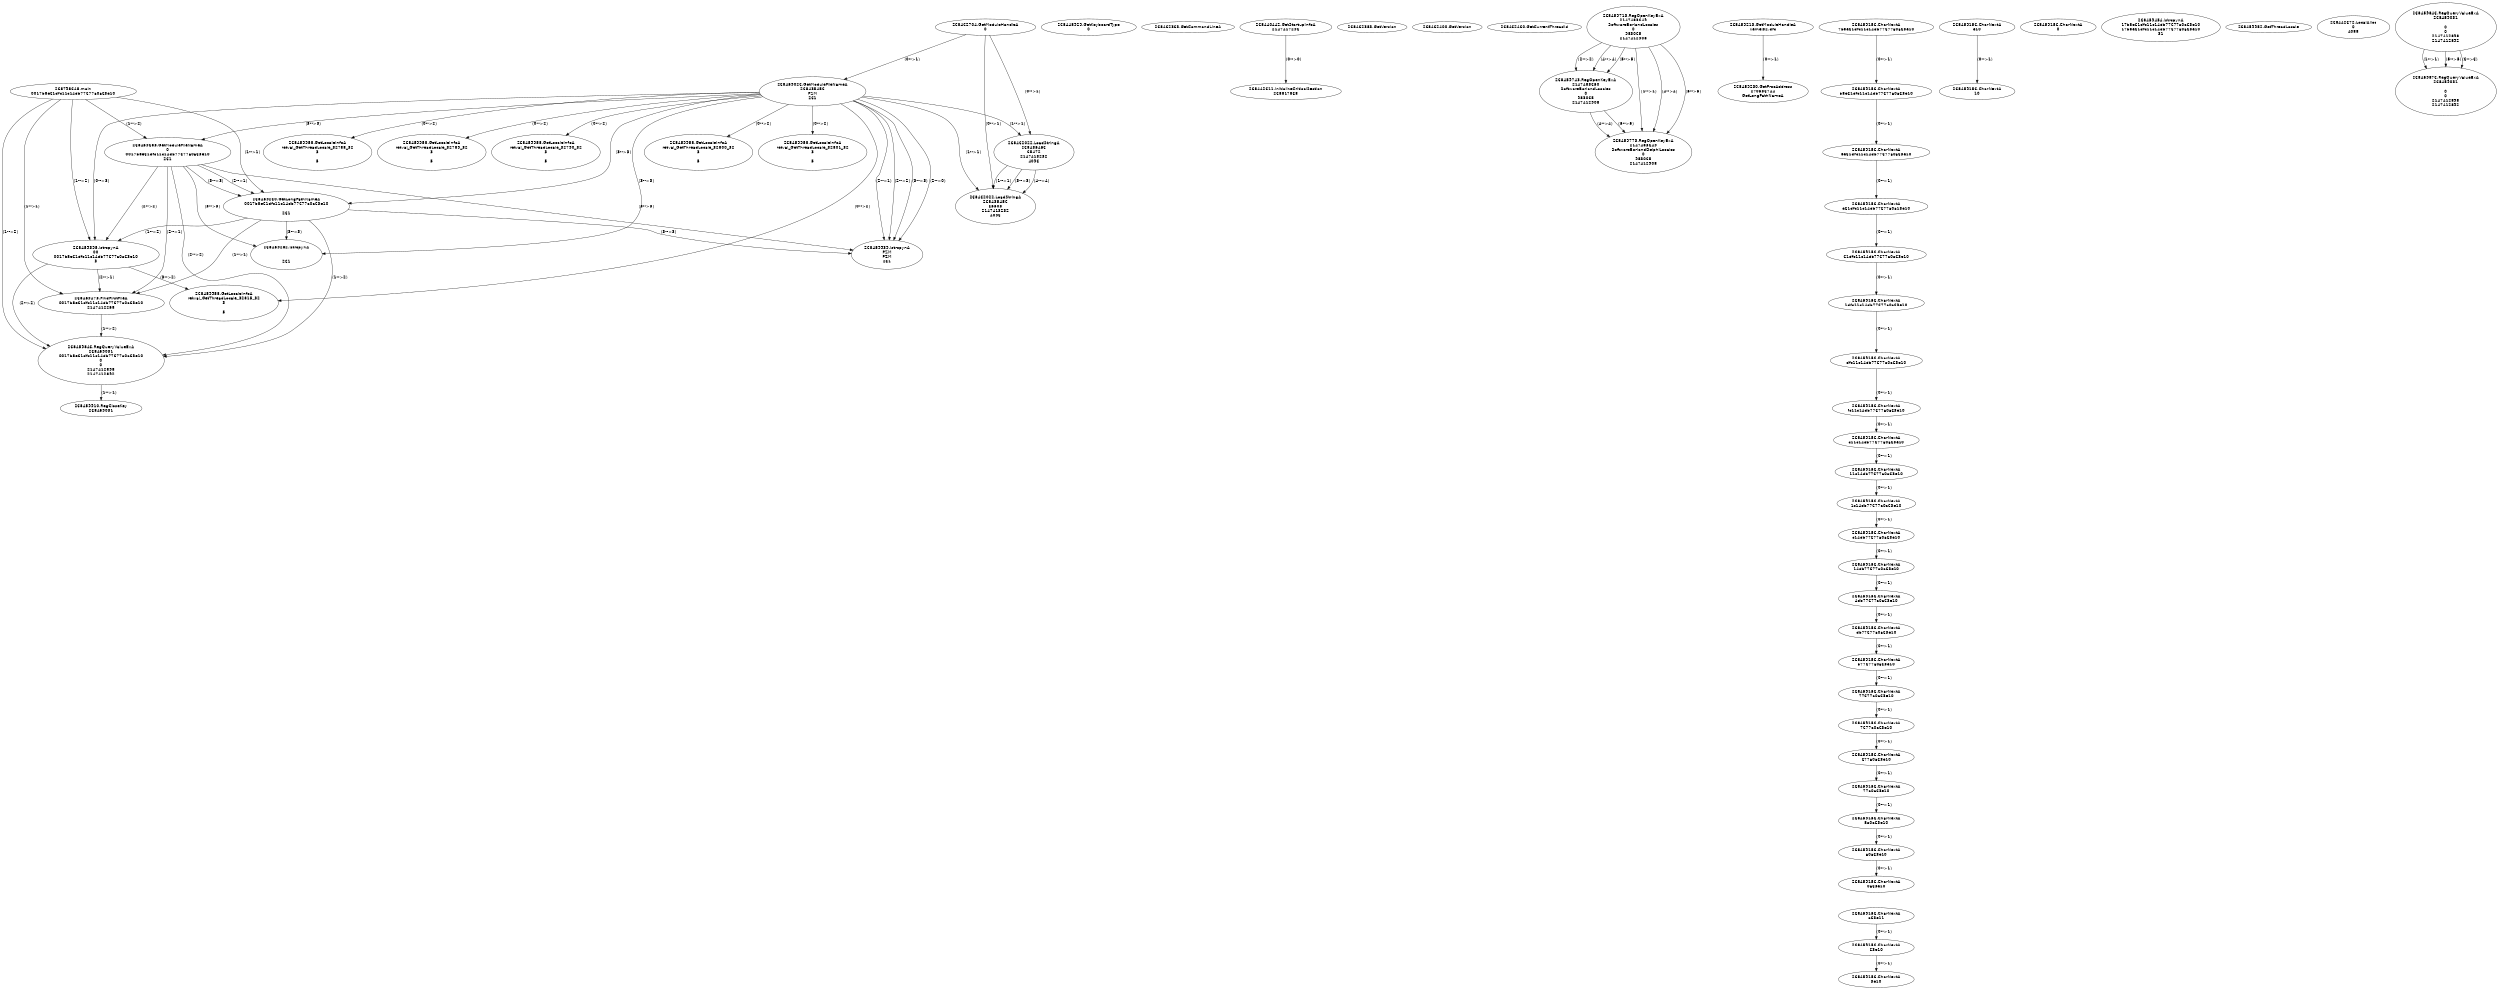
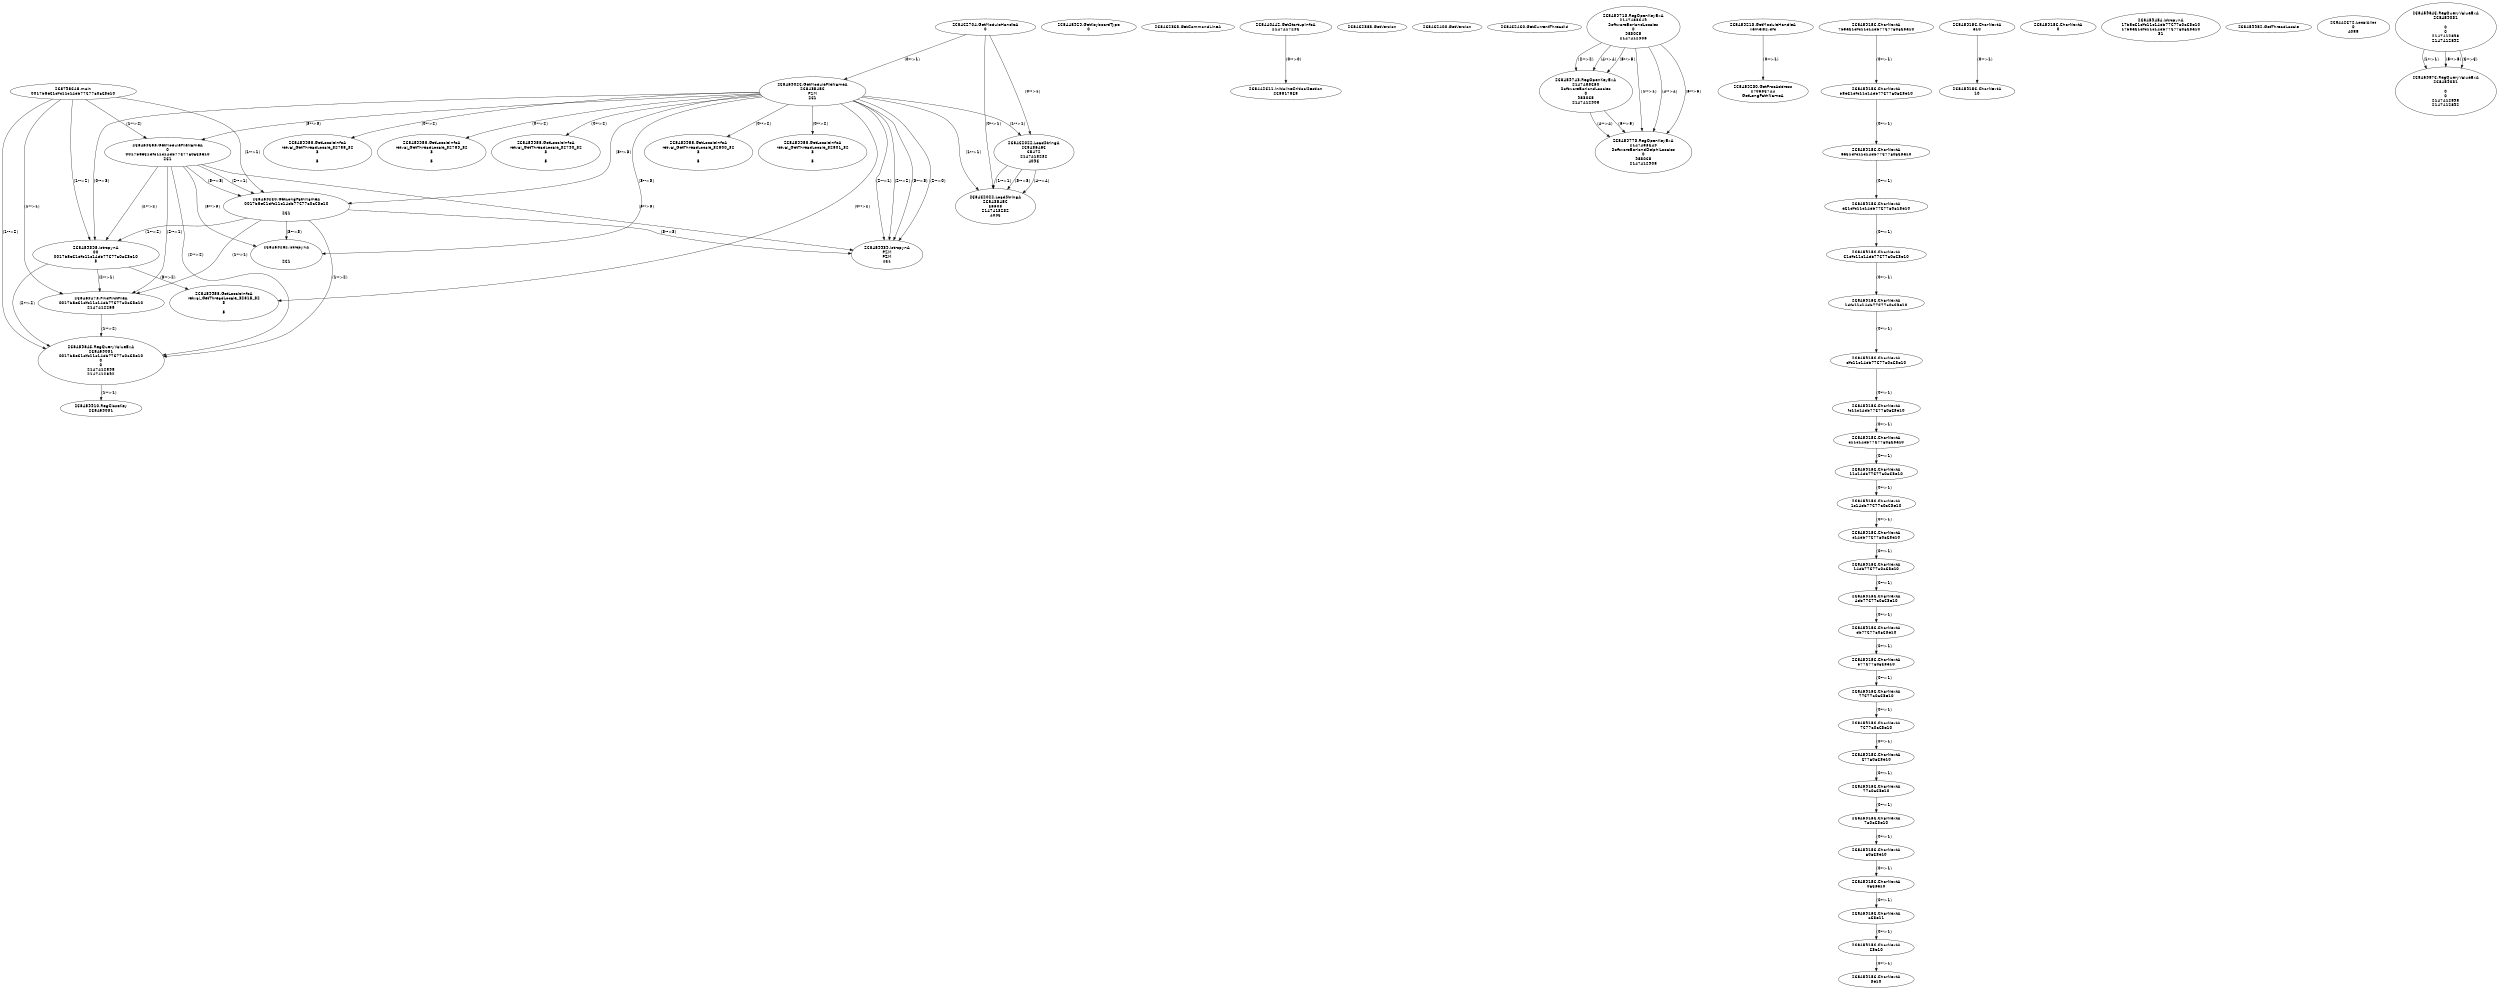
(1876, 821) -> (1876, 821)
none -> (1876, 898)
